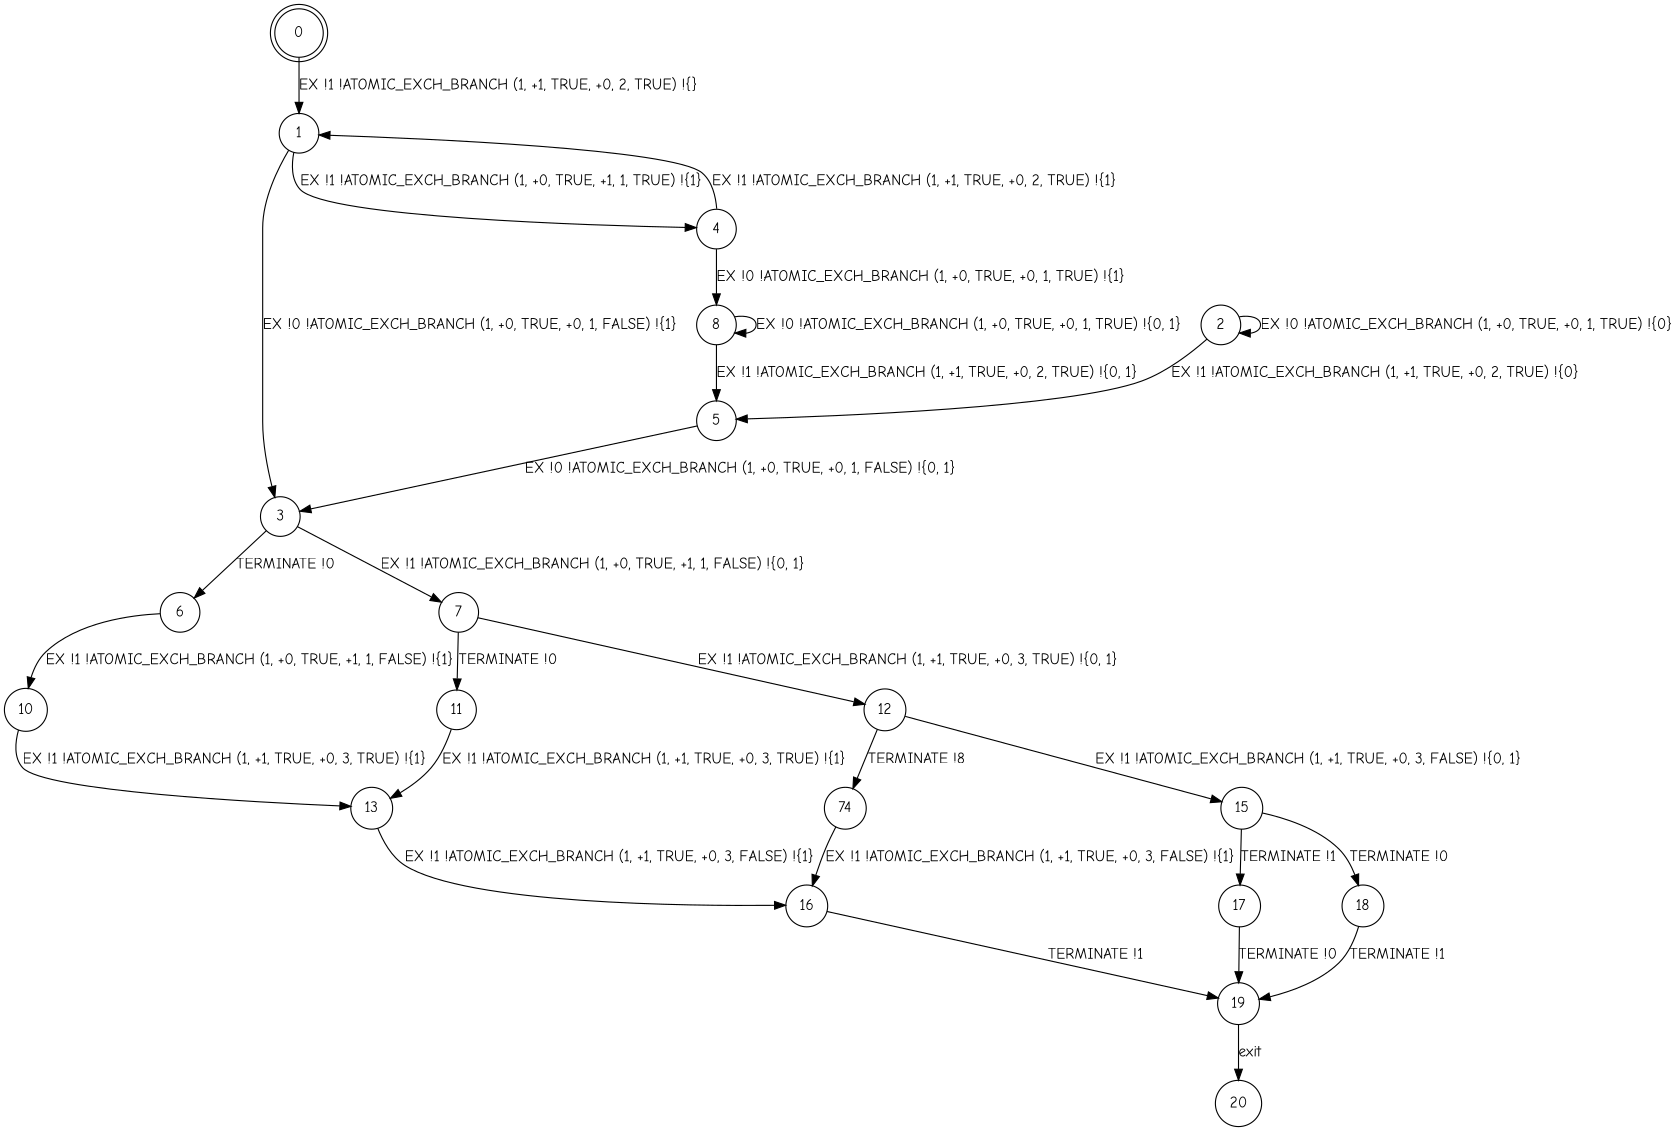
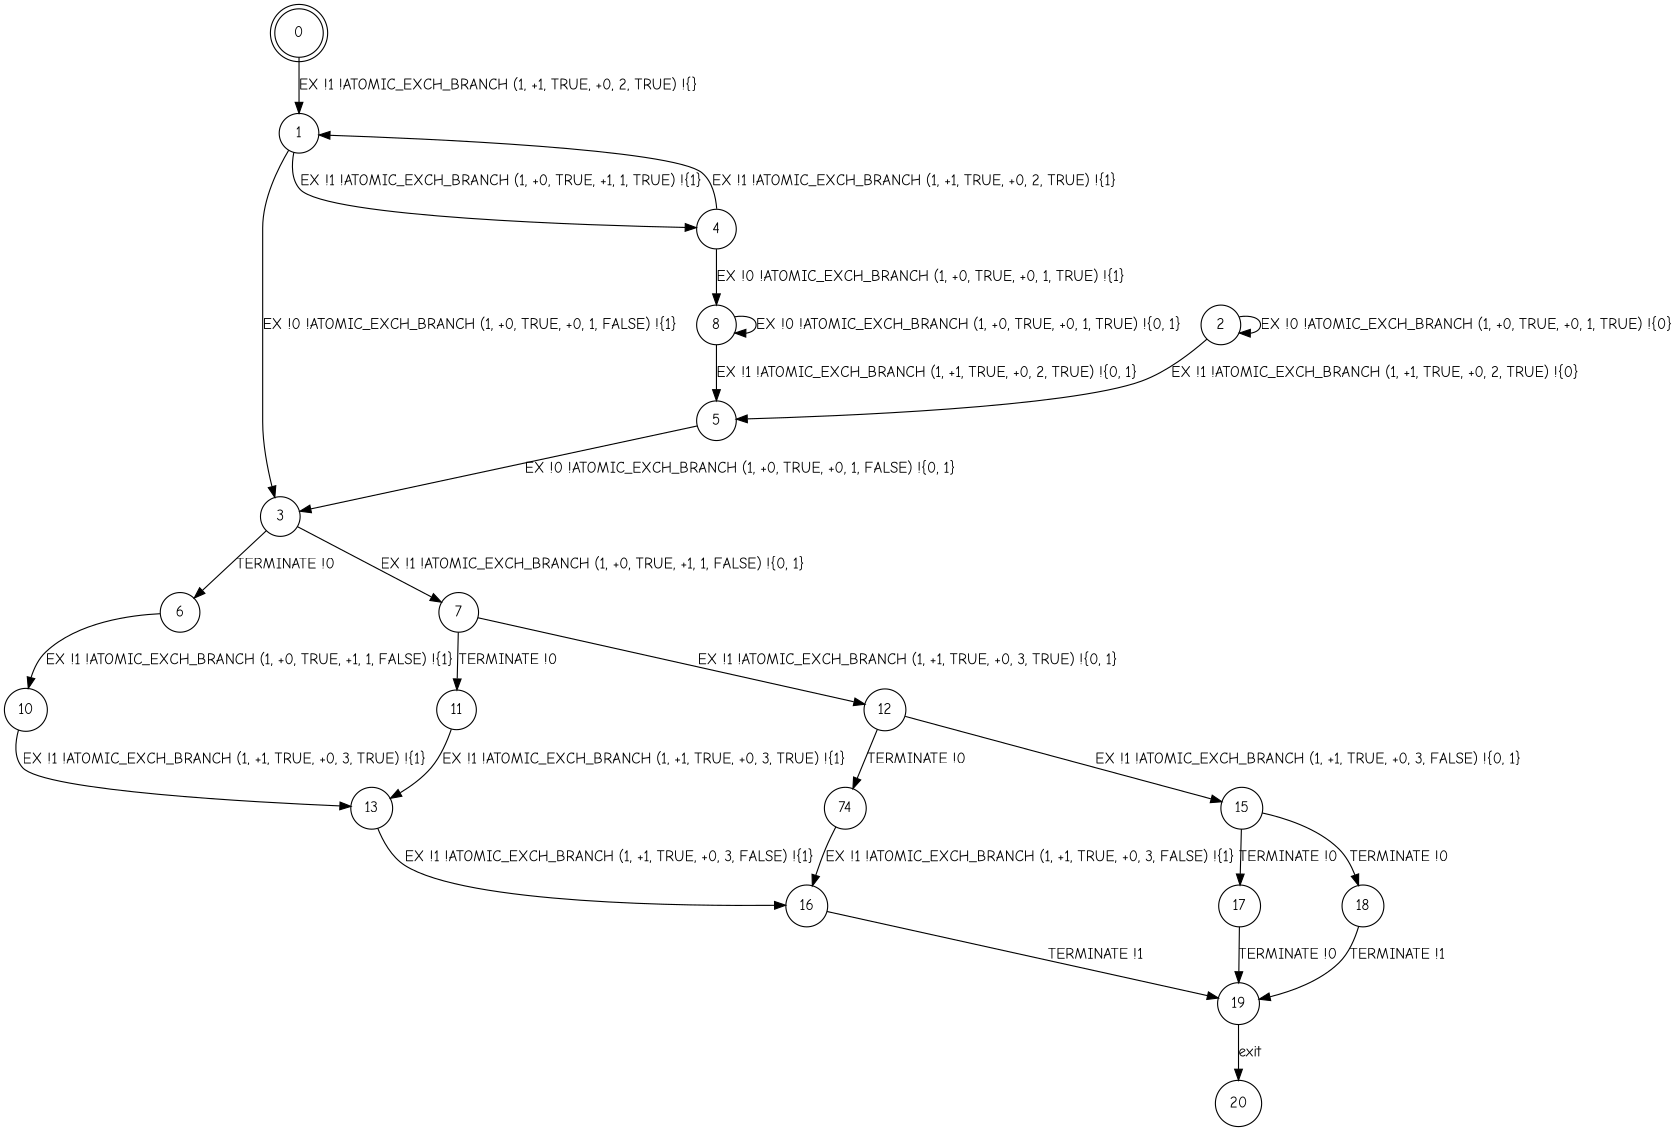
(917, 759) -> (917, 759)
(1289, 857) -> (1289, 857)
